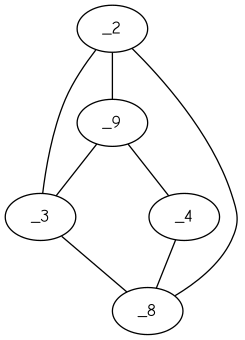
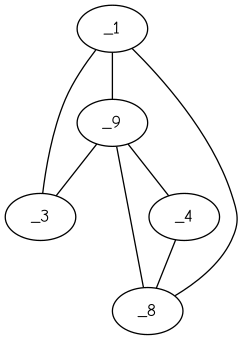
(112, 29) -> (112, 29)
(94, 264) -> (130, 217)
